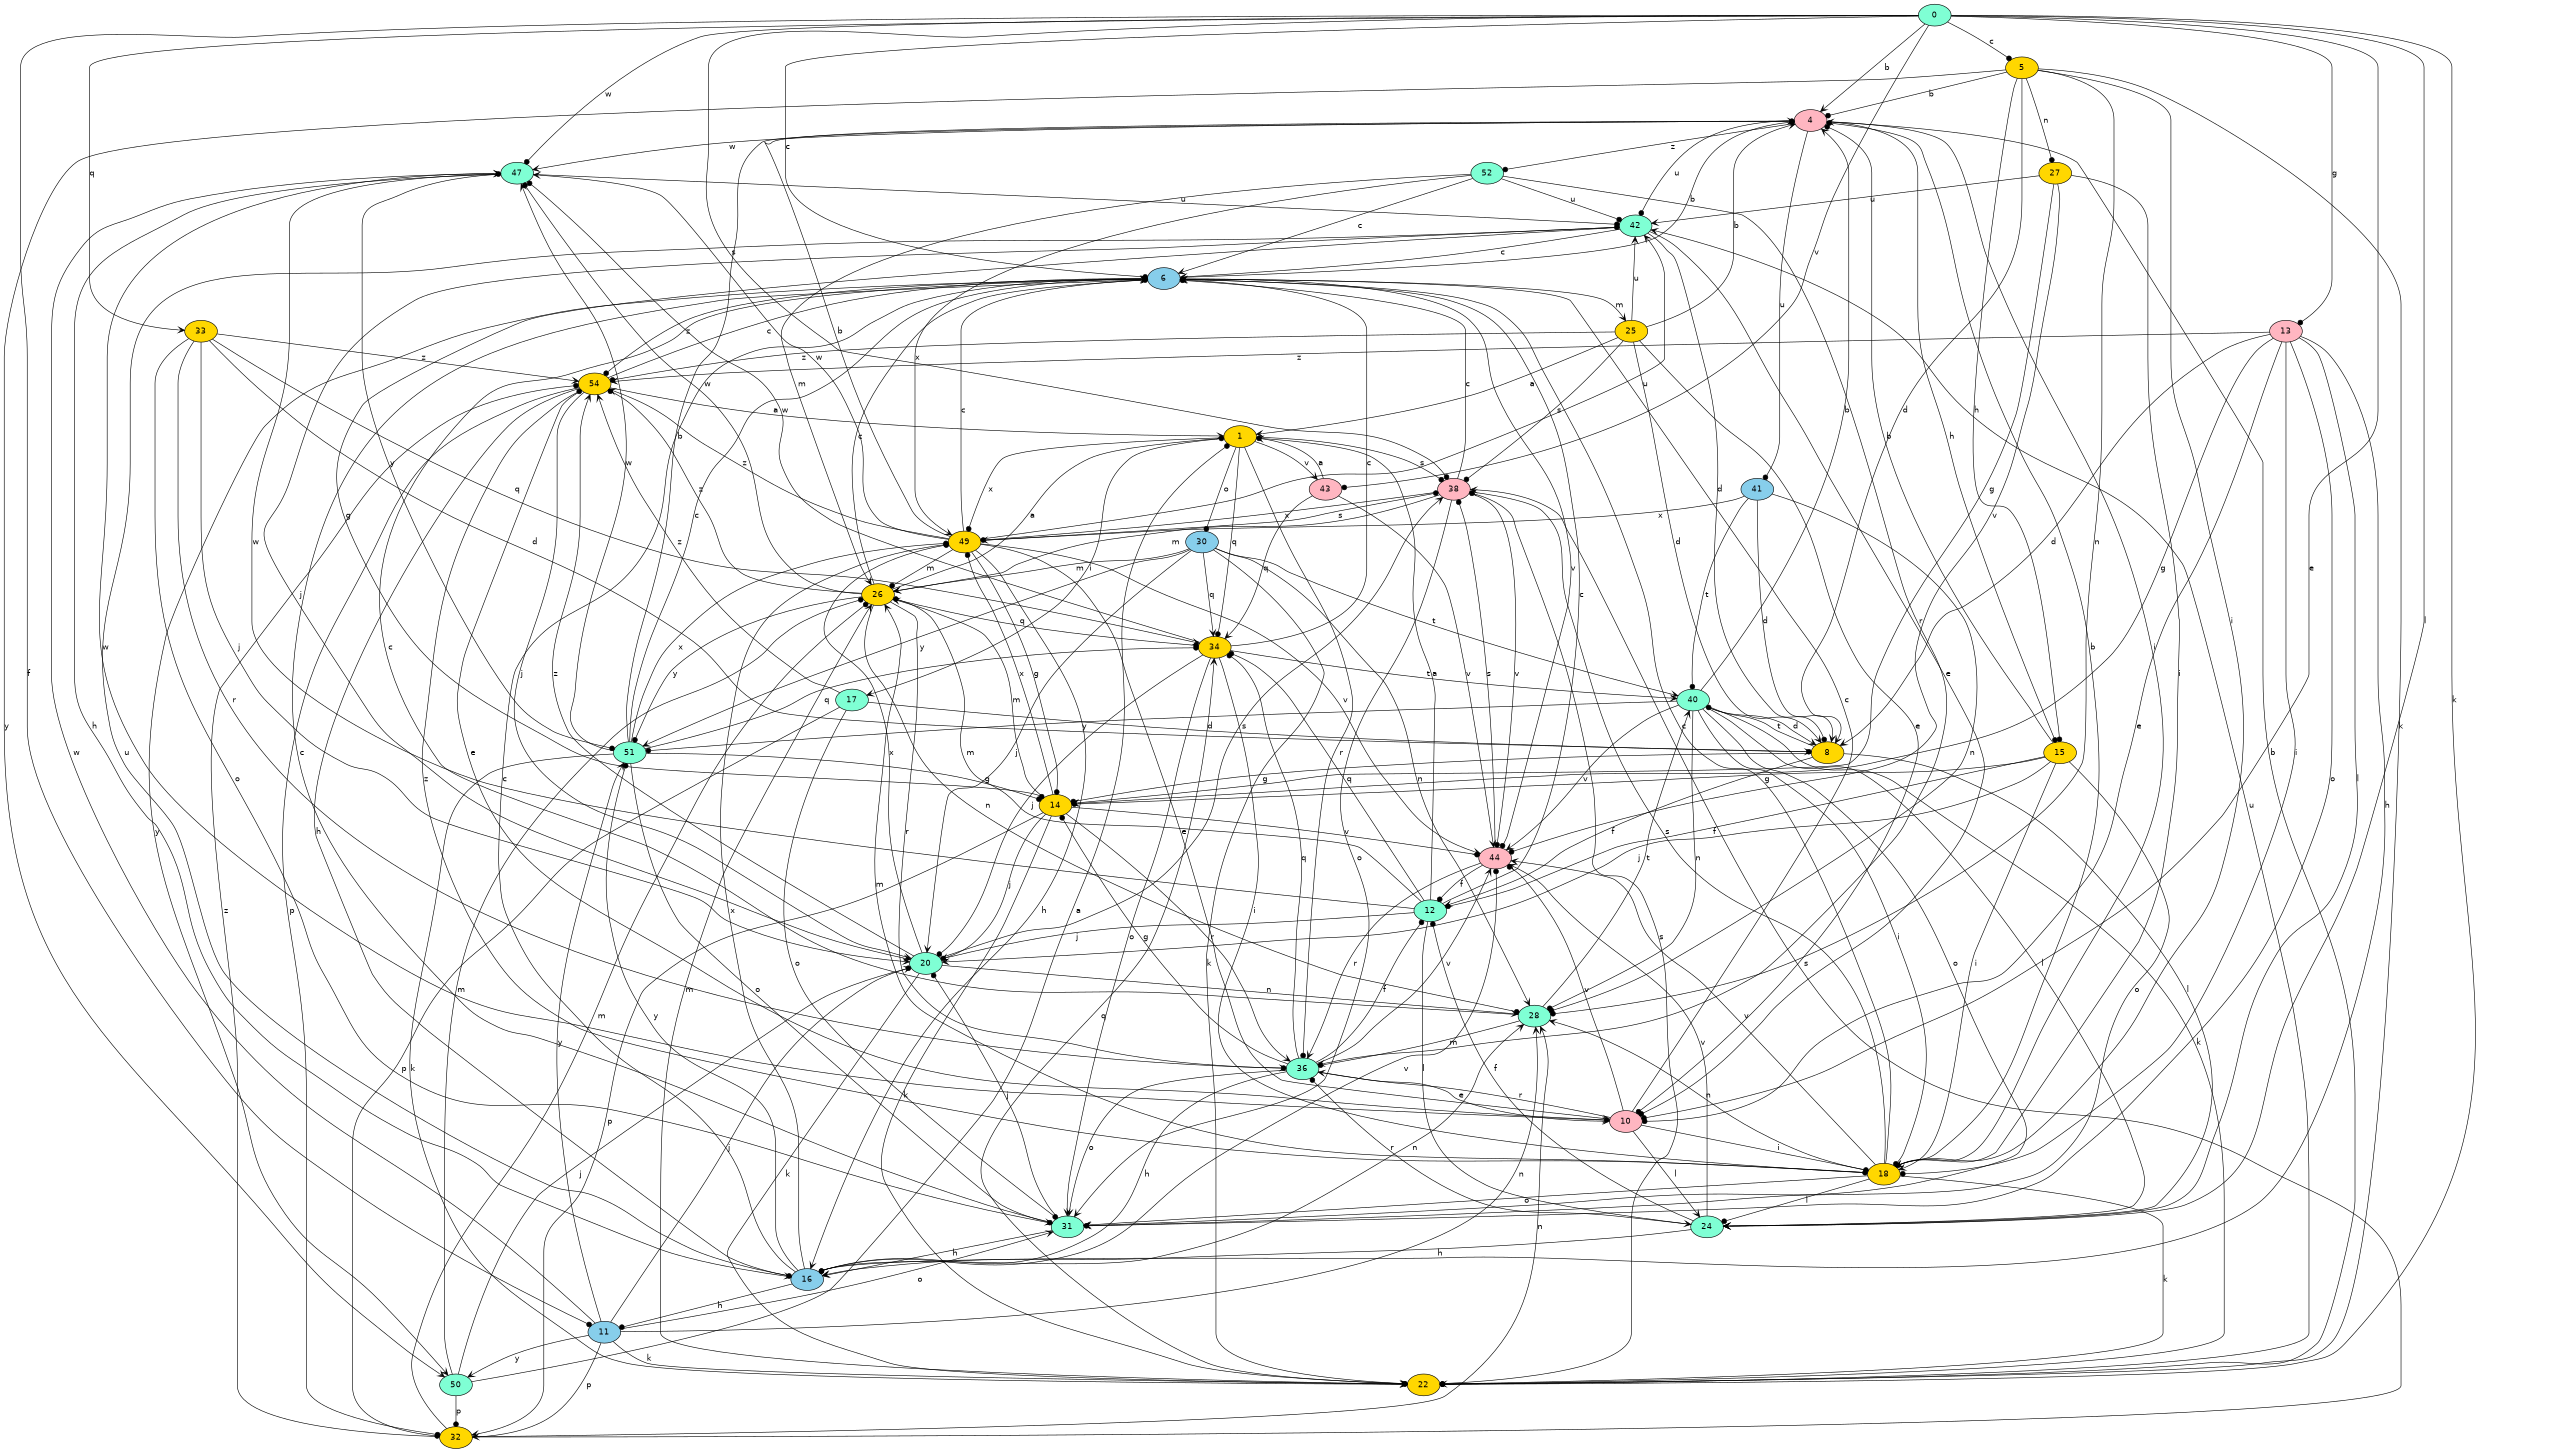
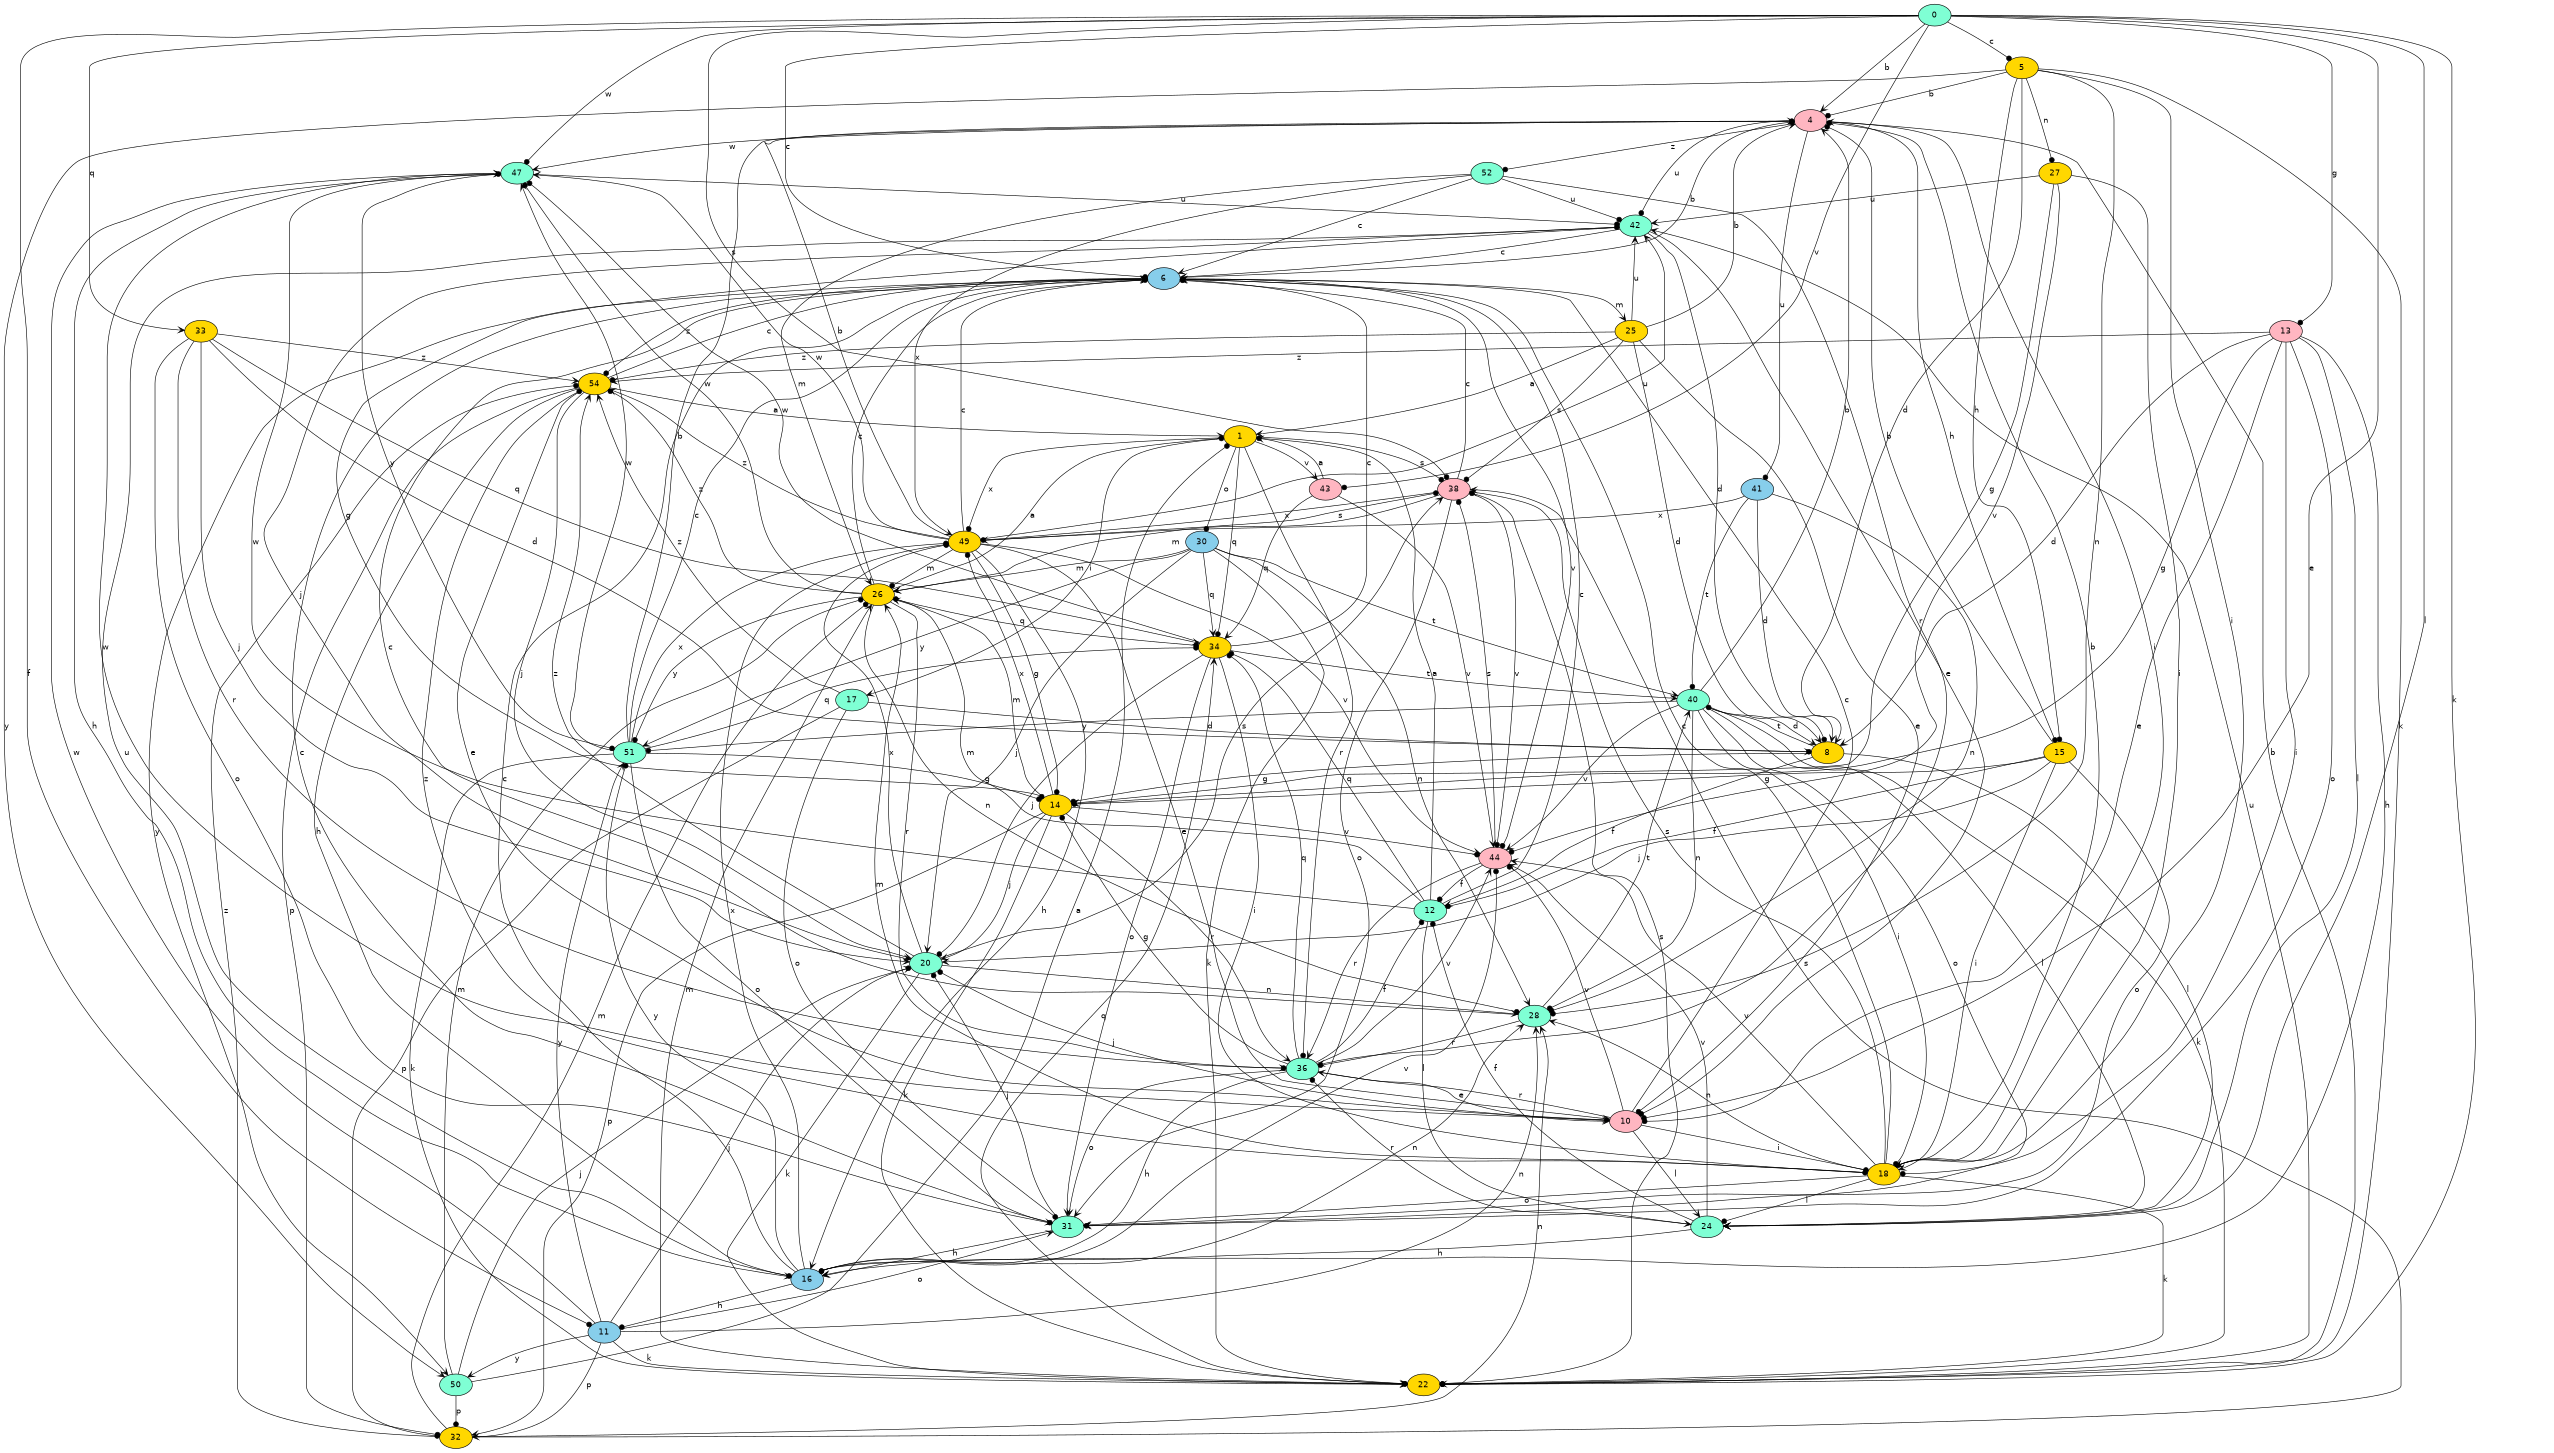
(1179, 925) -> (1284, 1086)
(1454, 1042) -> (1454, 1042)
